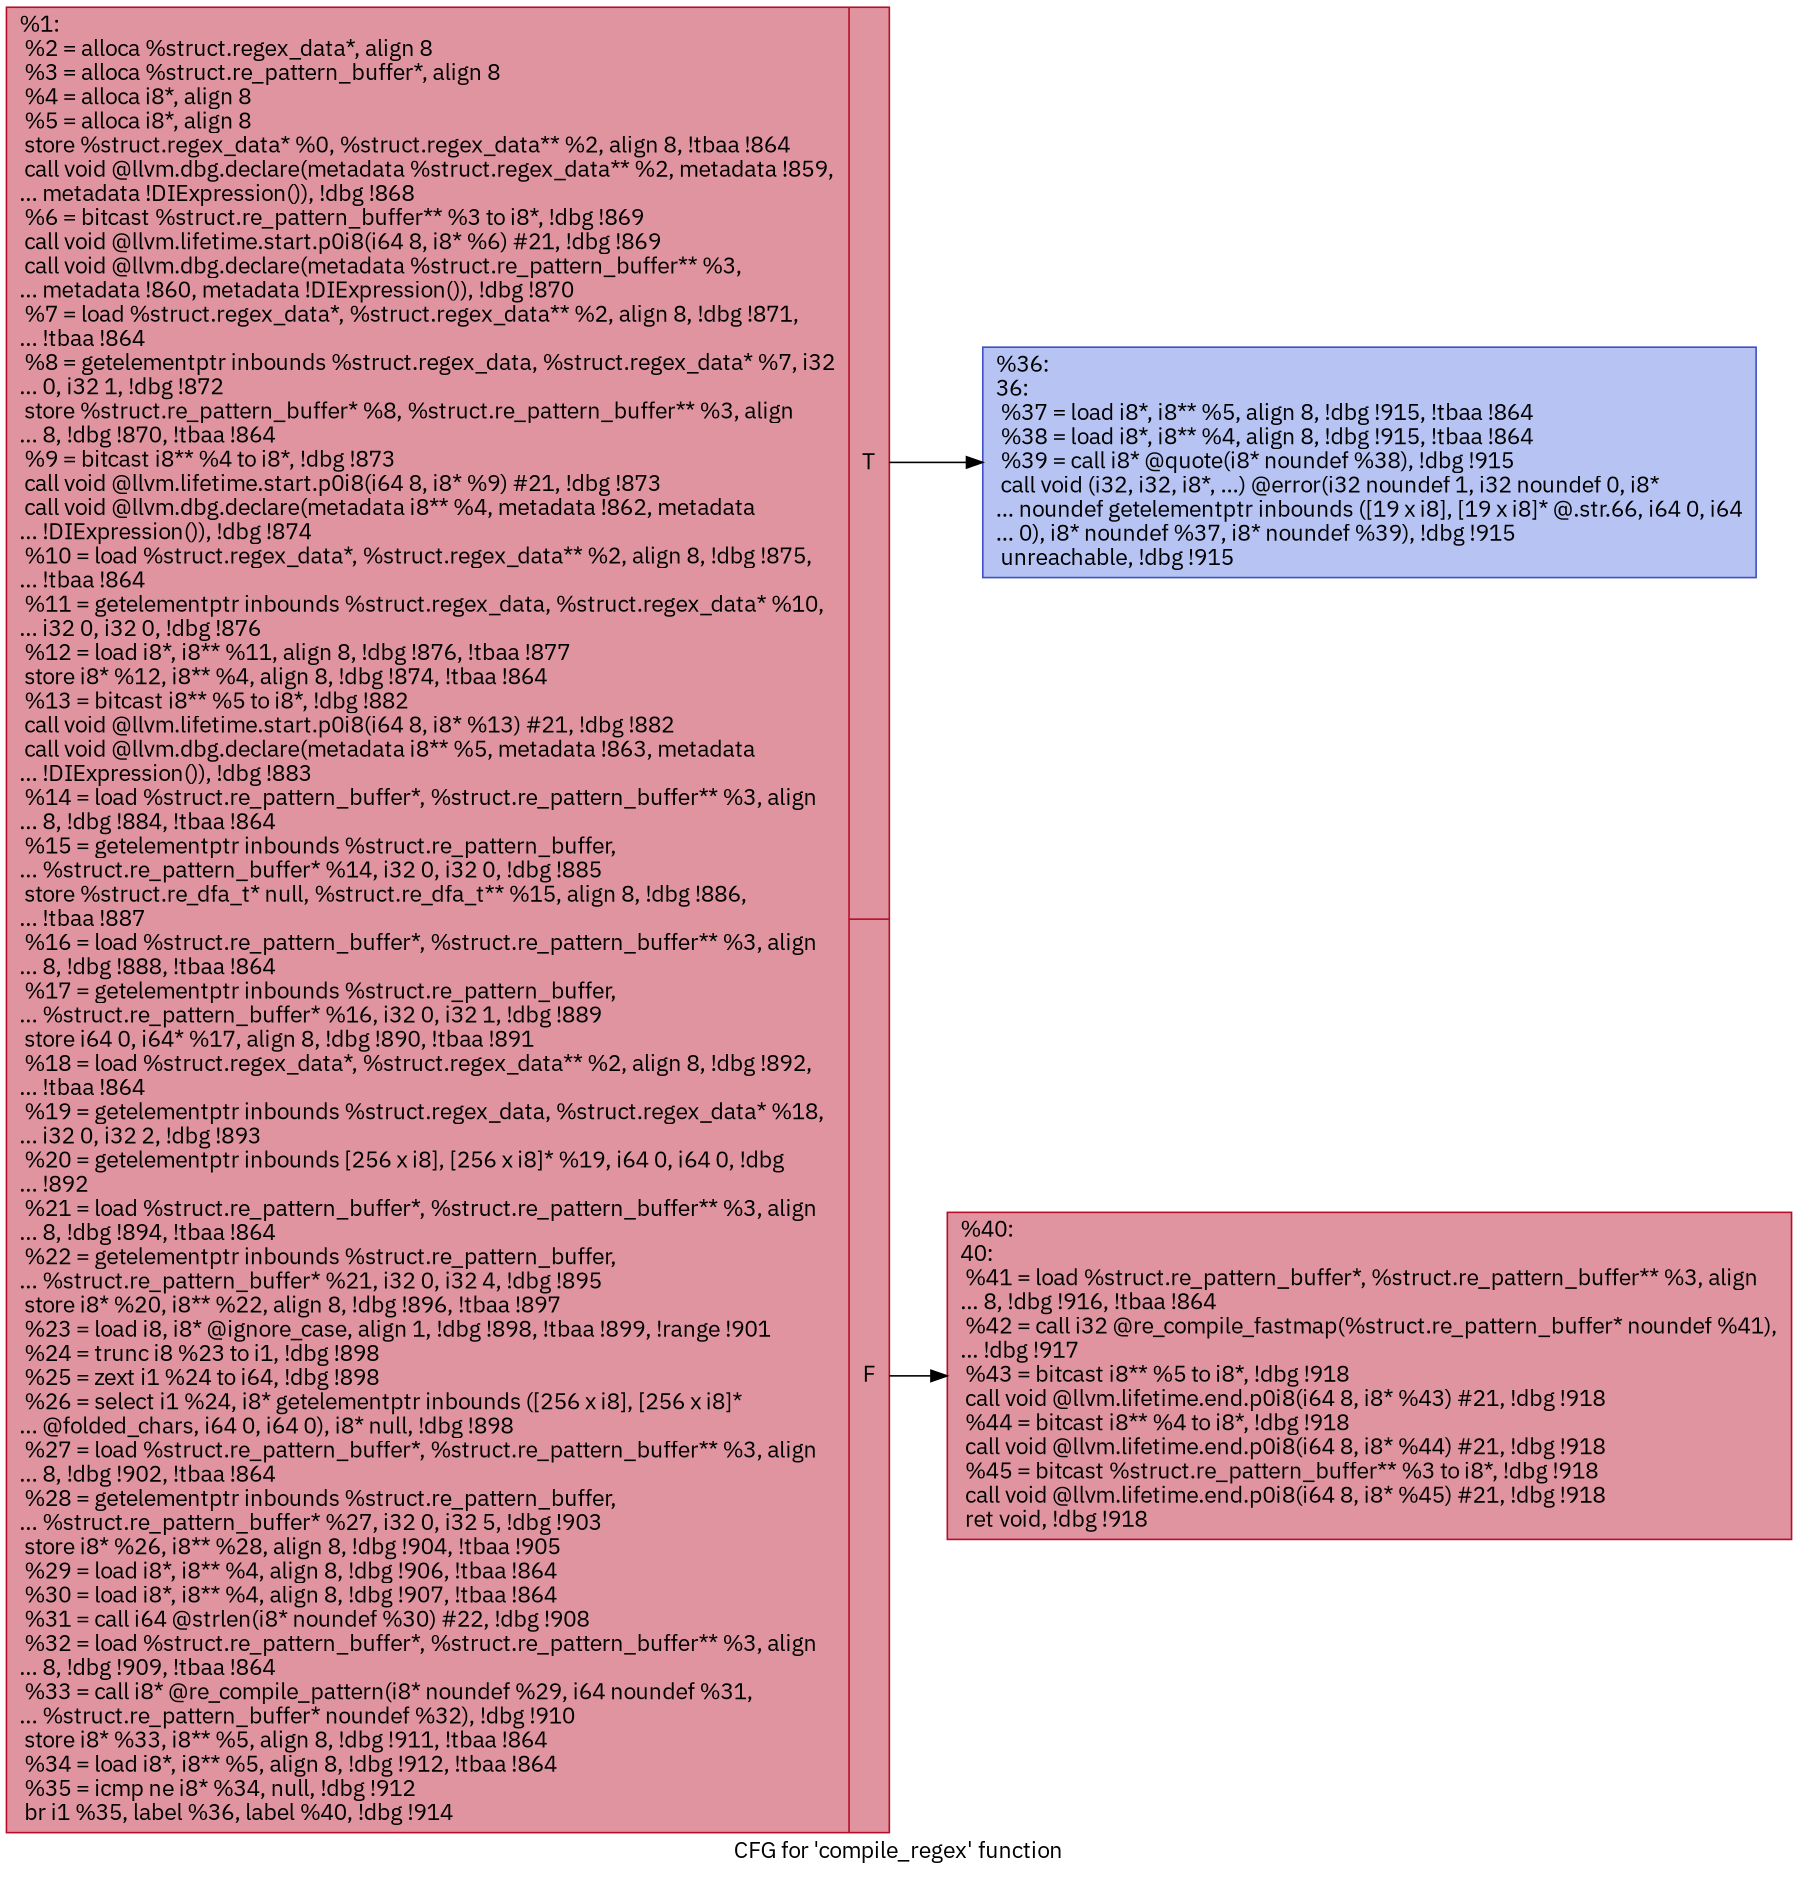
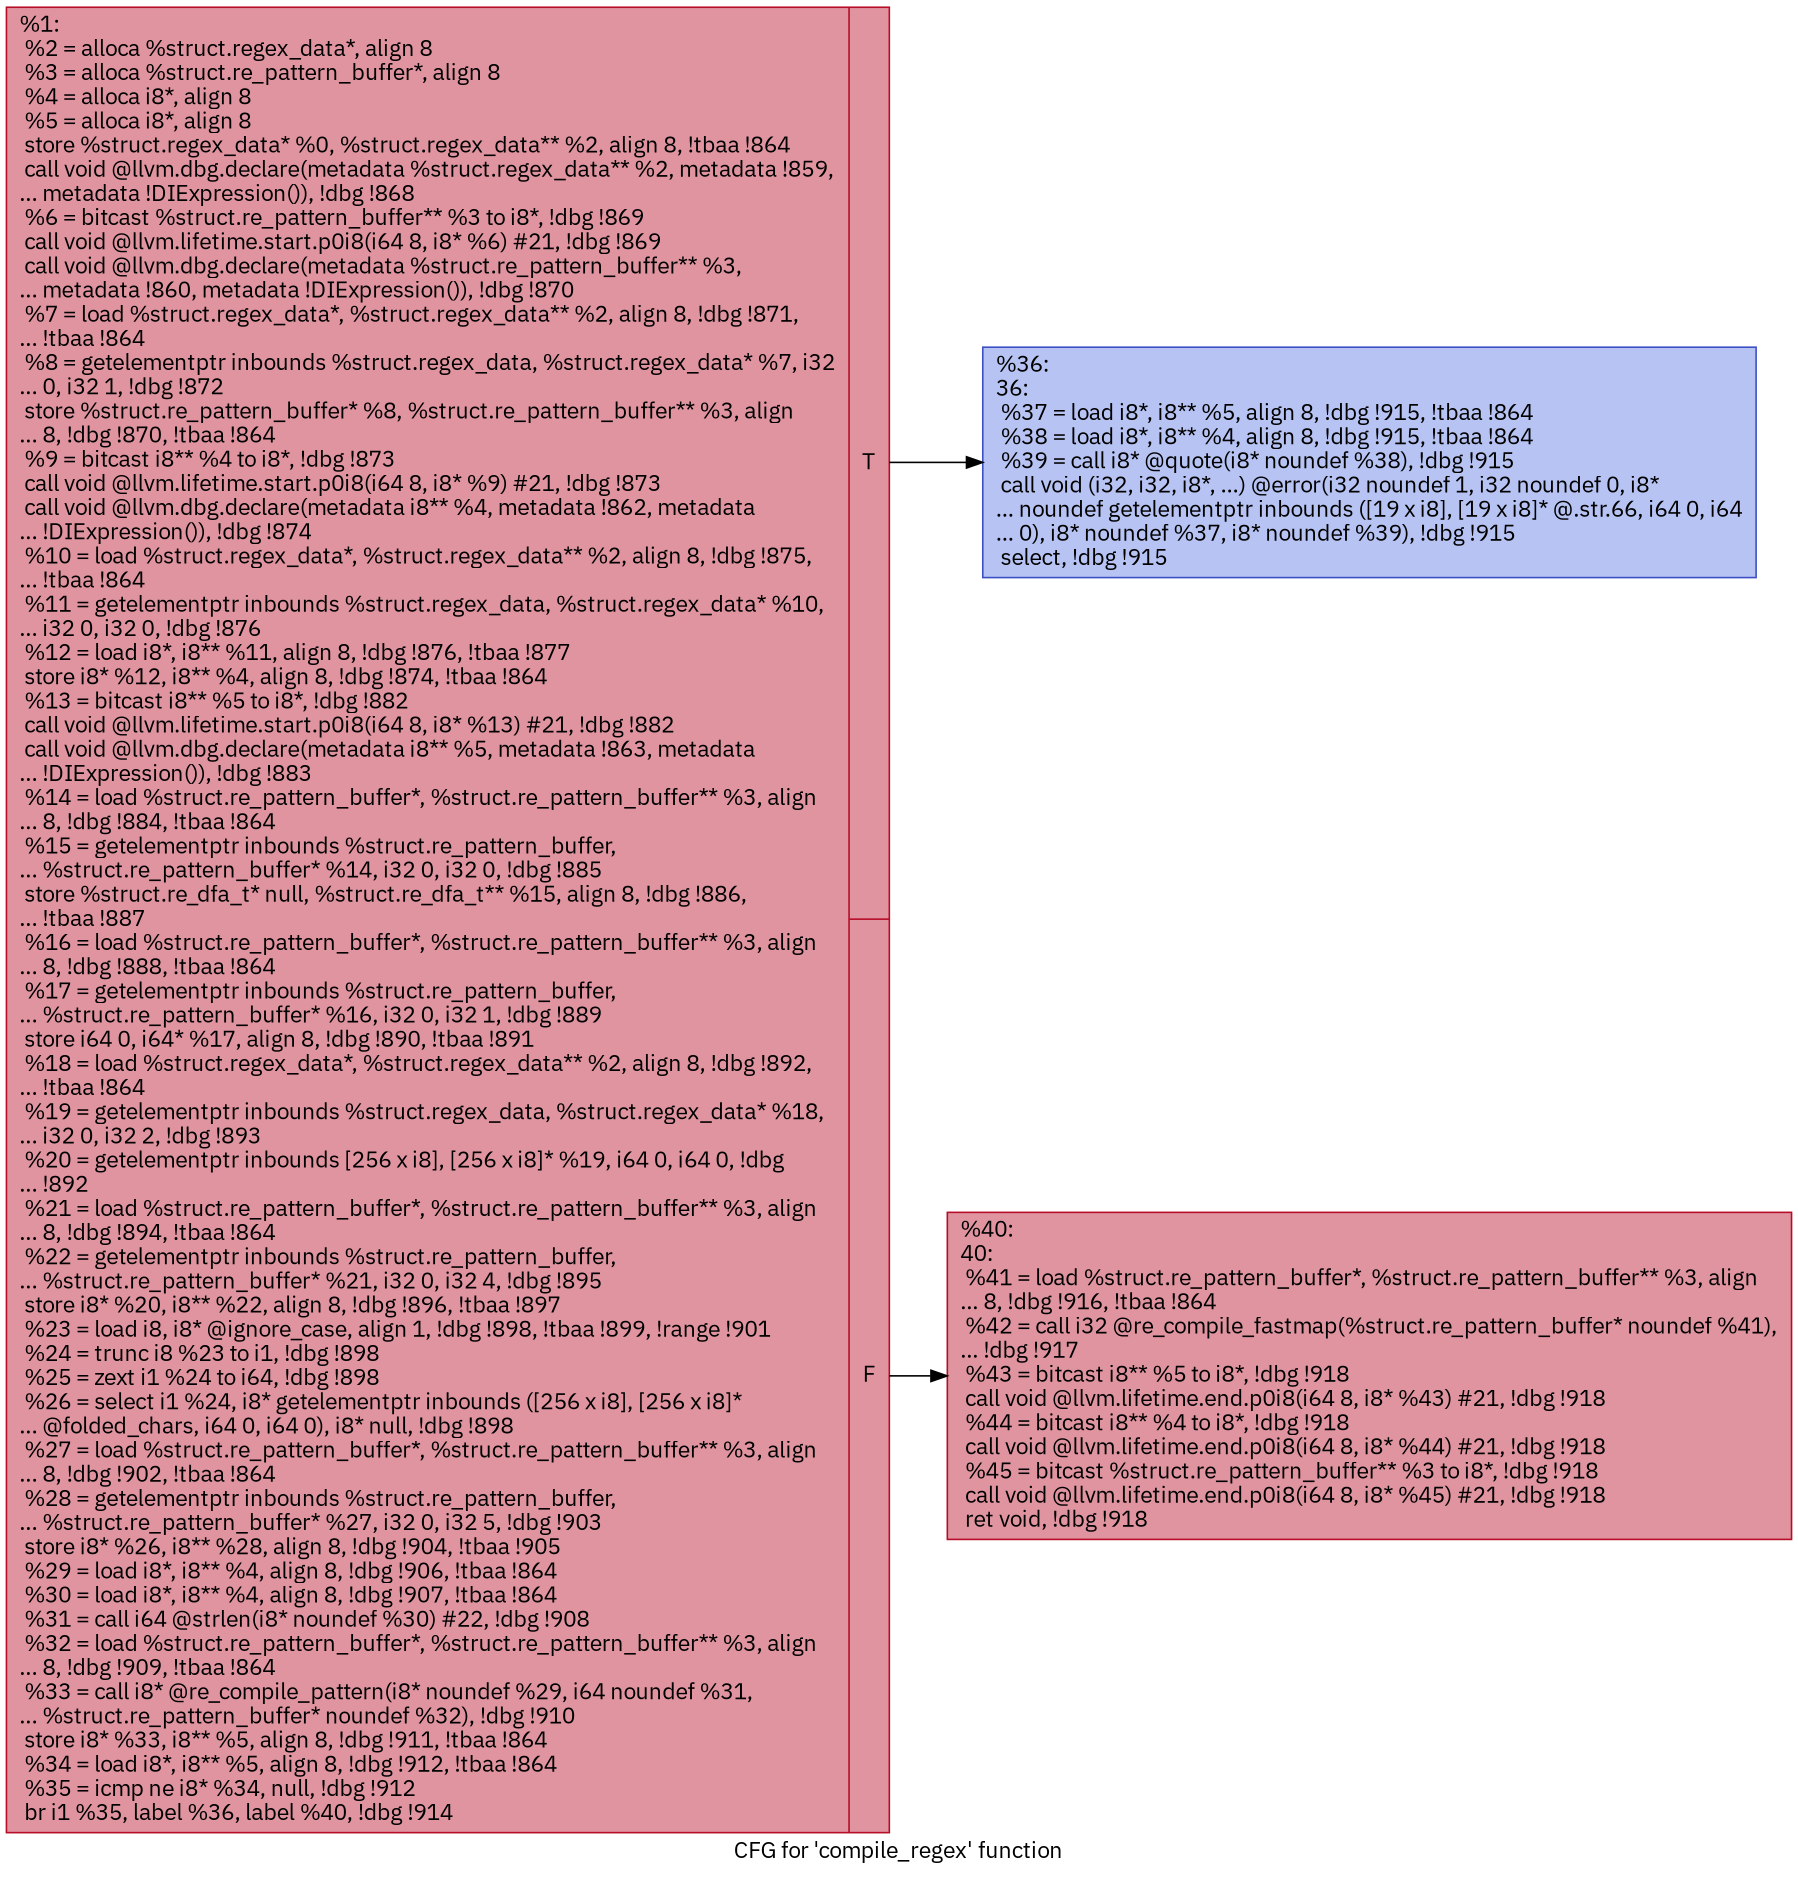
(1115, 558) -> (1082, 558)
